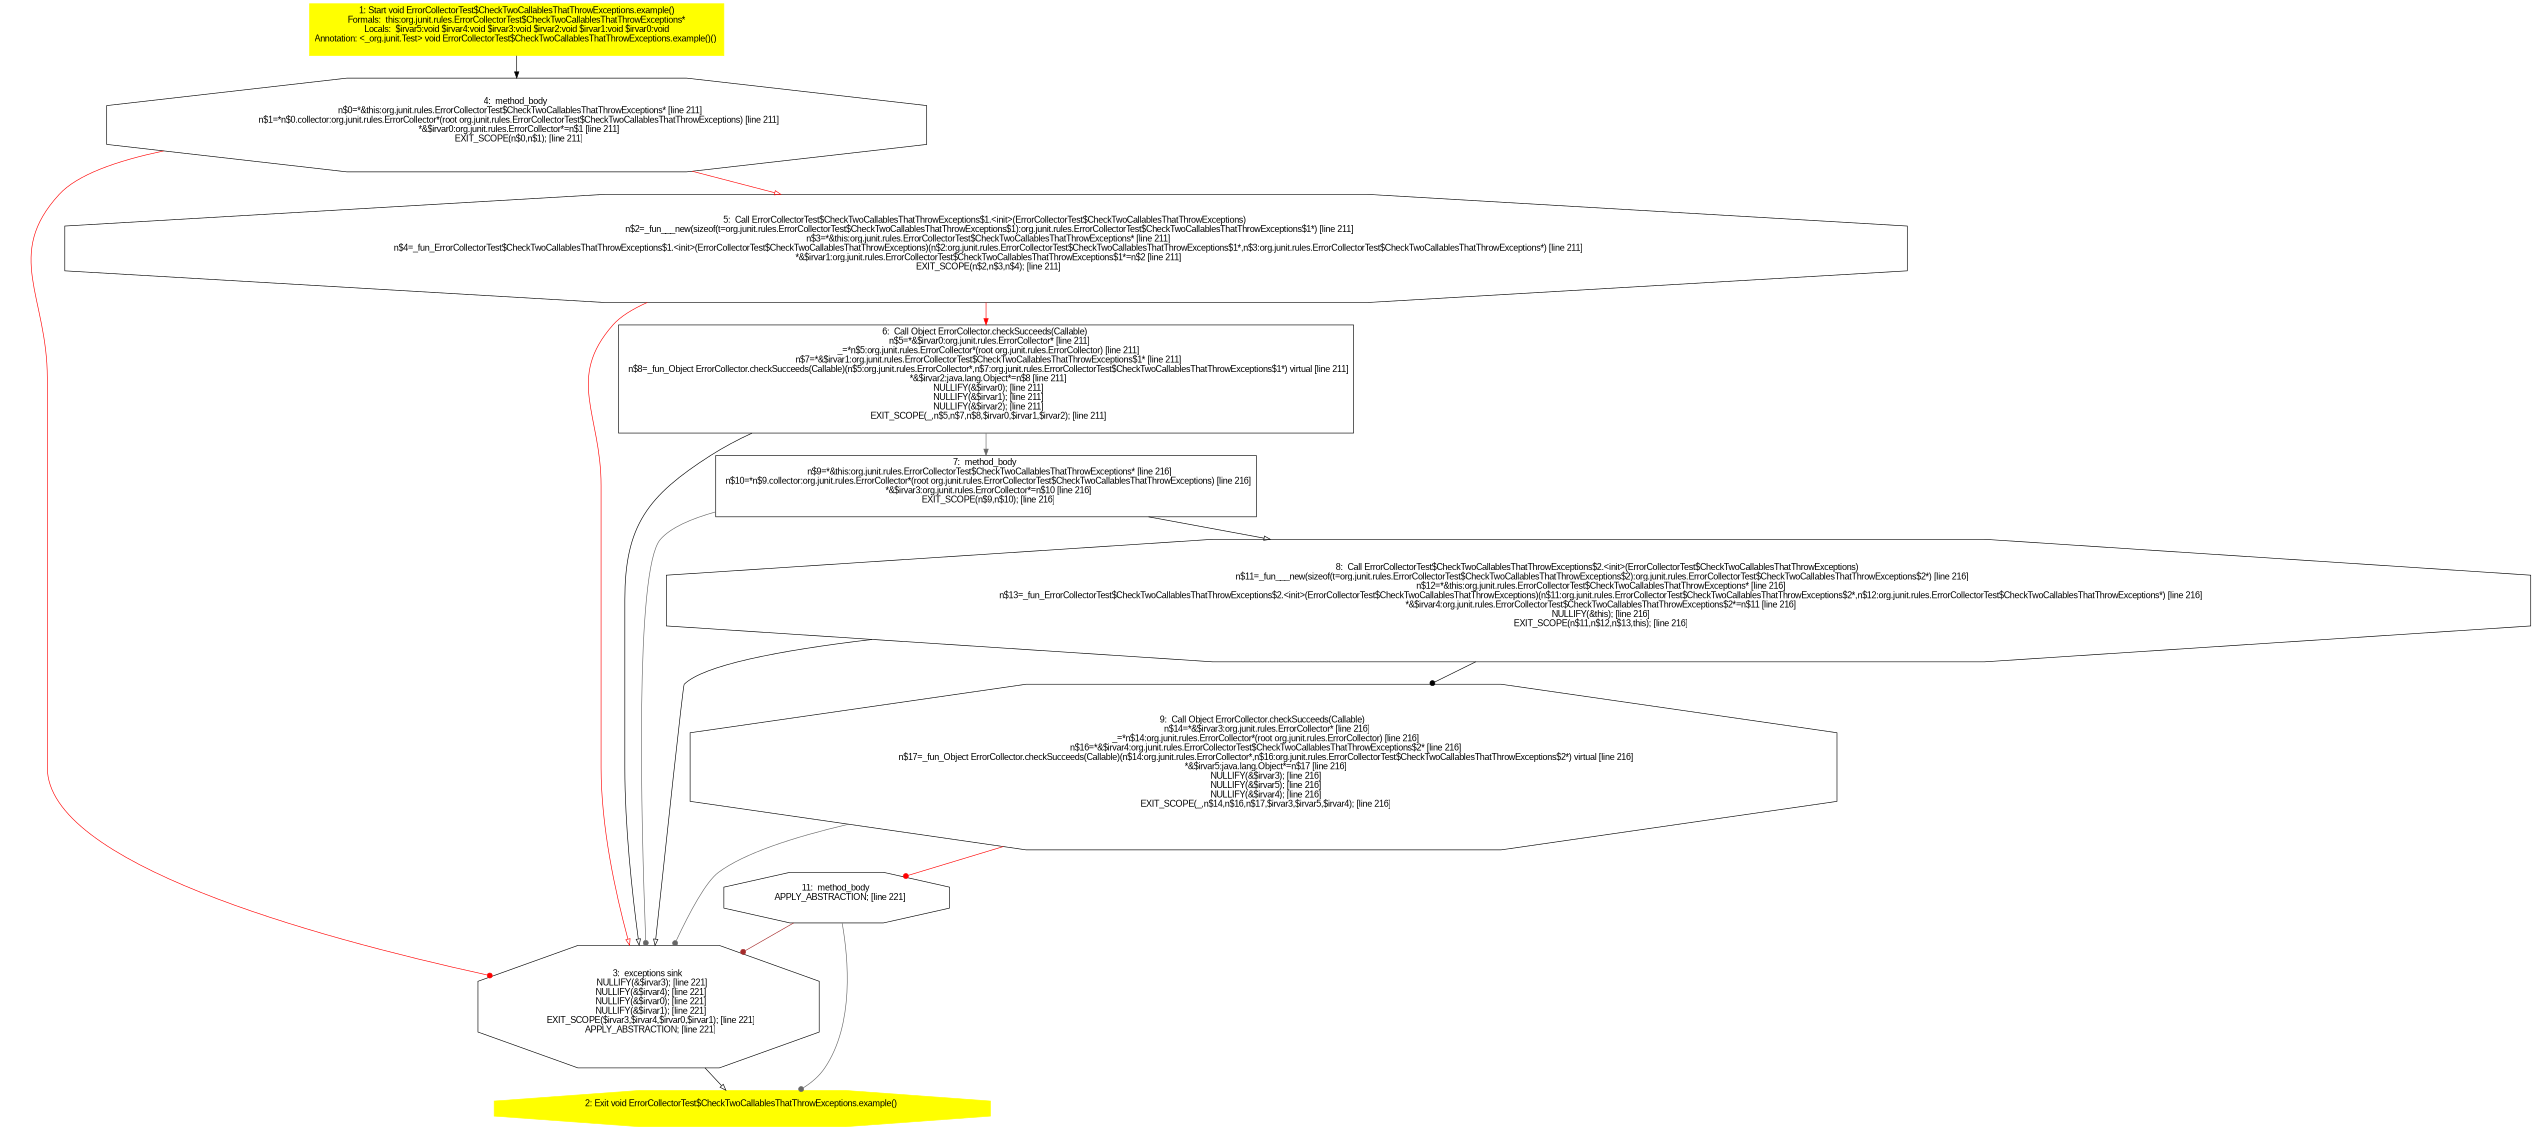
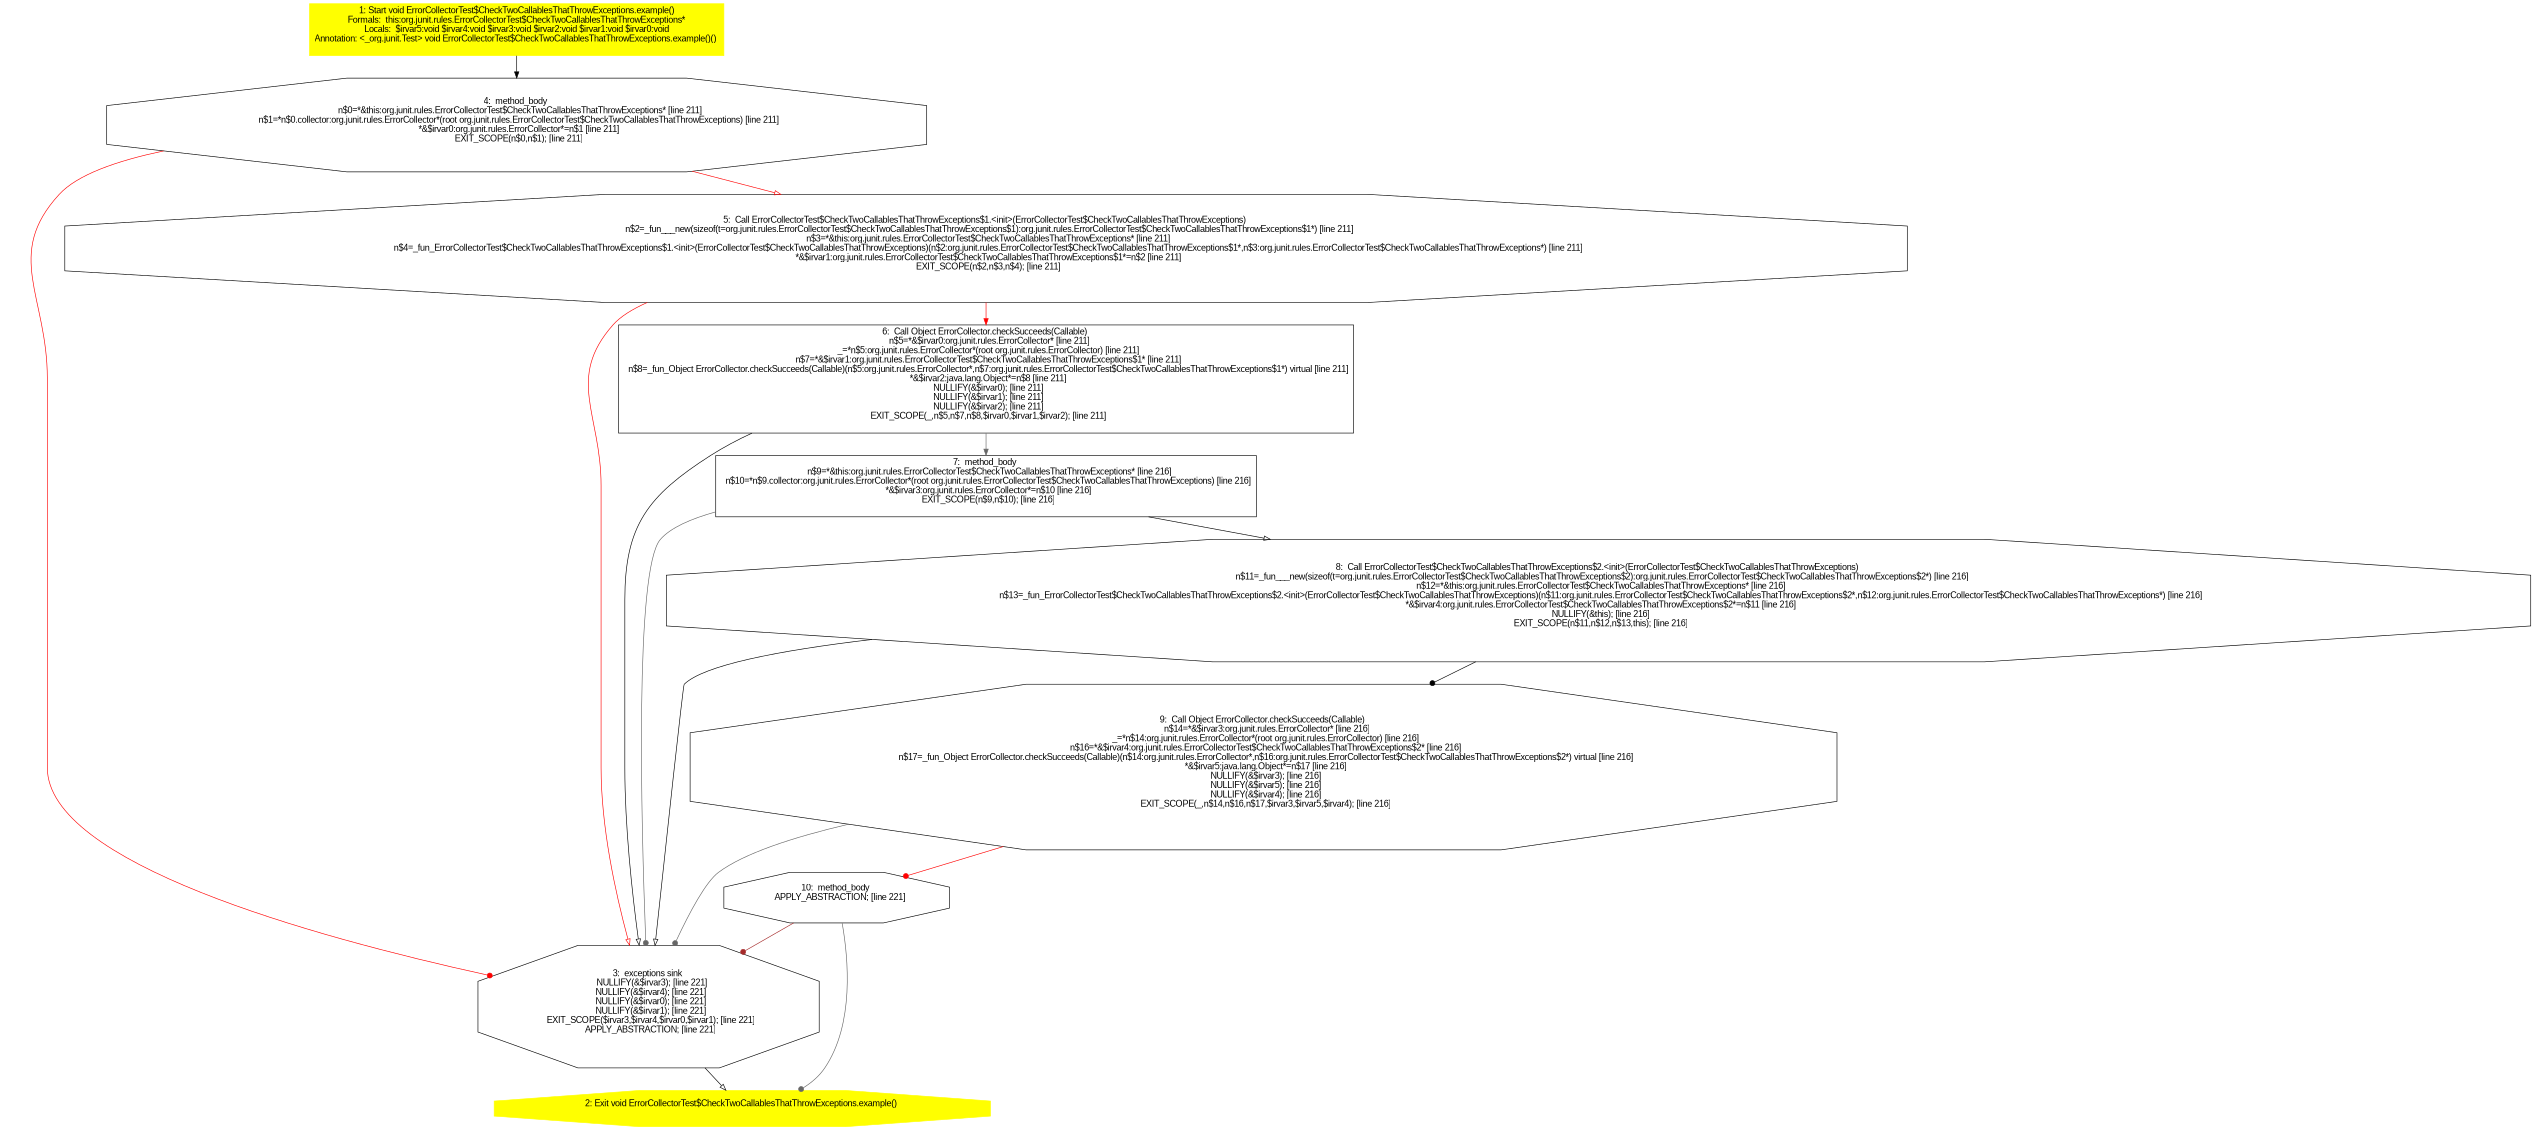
(837, 898) -> (837, 898)
